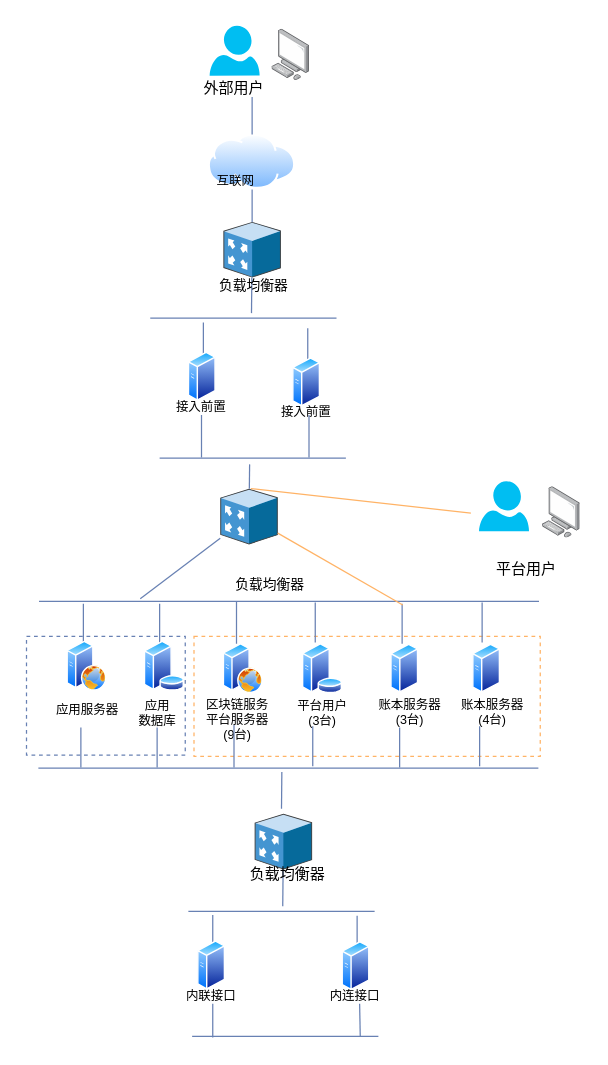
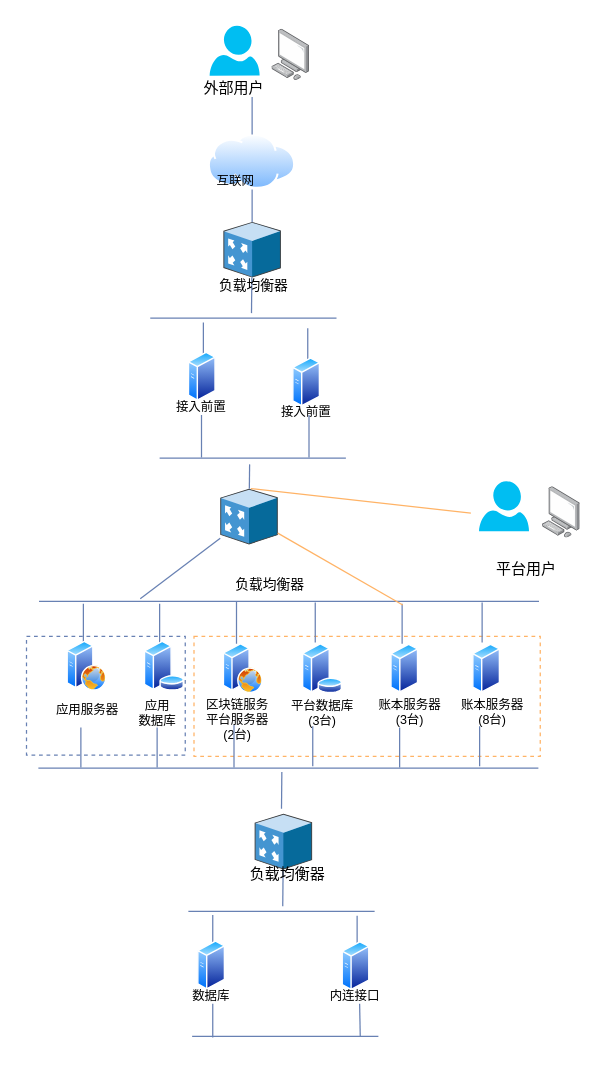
(493, 713) -> (493, 713)
(323, 714) -> (323, 714)
(238, 721) -> (238, 721)
(211, 997) -> (211, 997)
